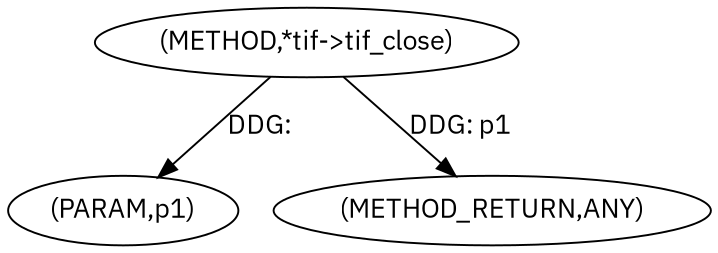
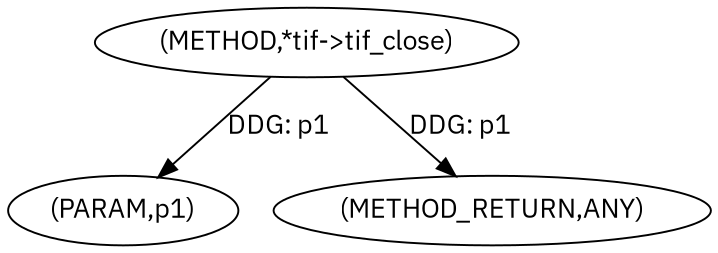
(263, 127) -> (279, 127)
